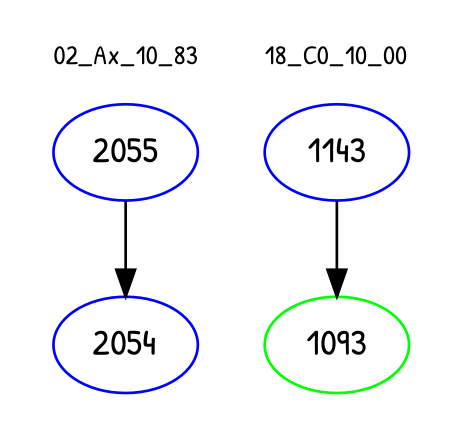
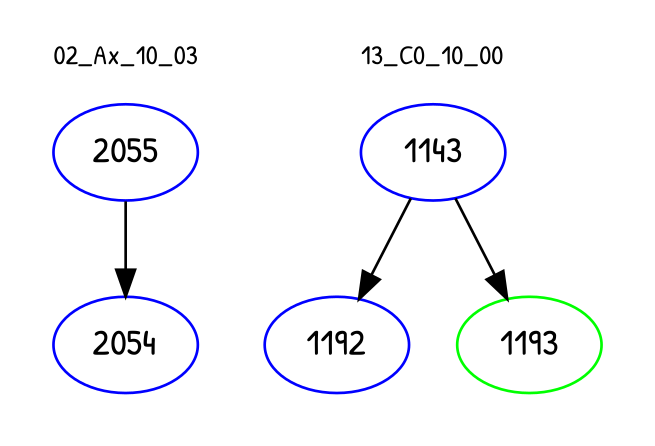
(127, 57) -> (127, 57)
(337, 57) -> (433, 57)
(337, 345) -> (529, 345)
none -> (337, 345)
